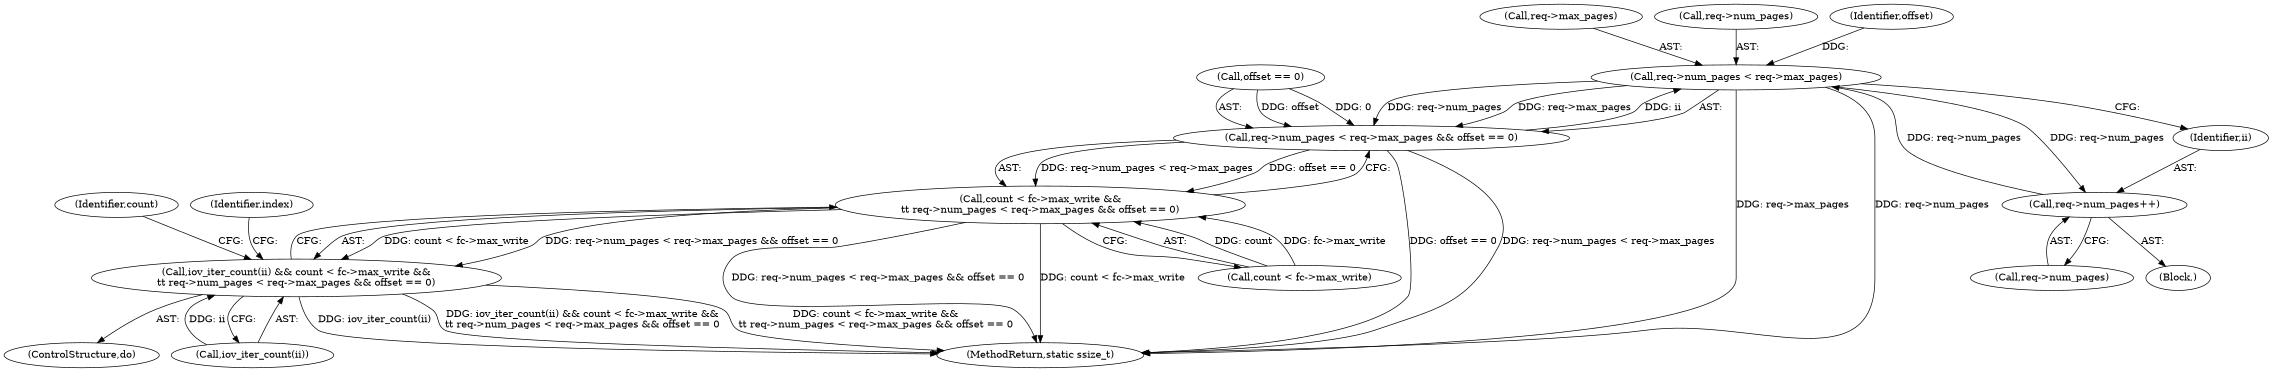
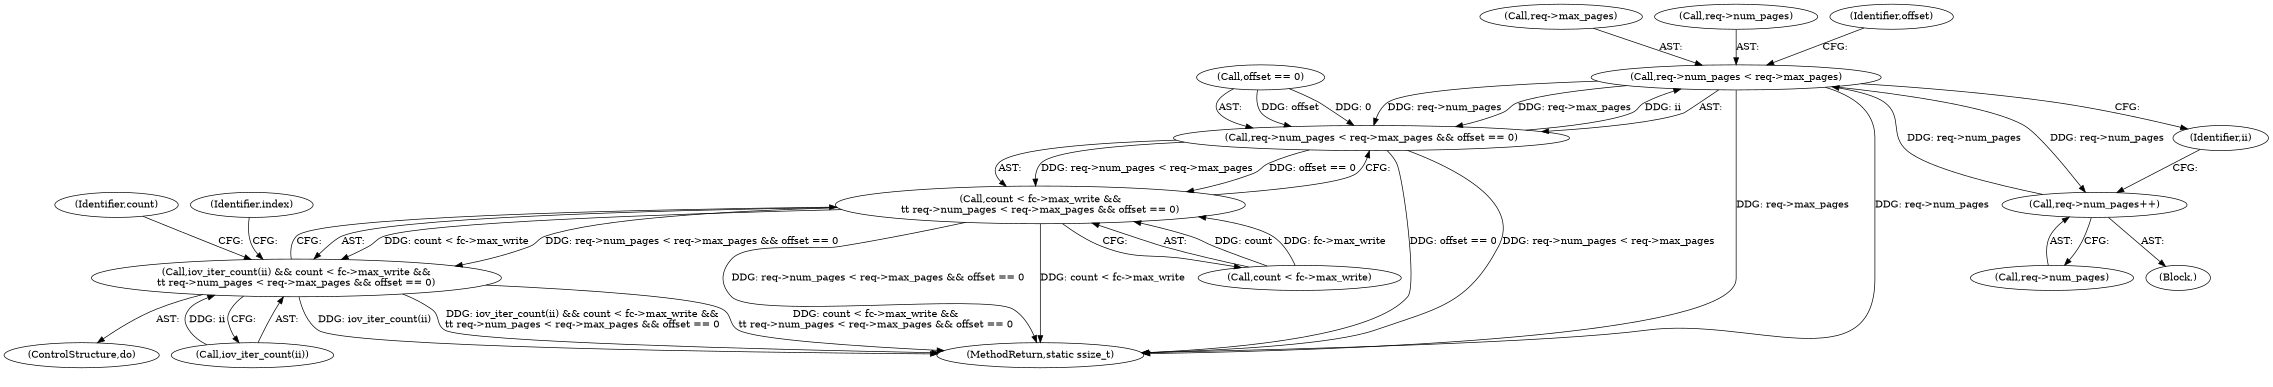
(1837, 47) -> (1837, 47)
(2187, 168) -> (2187, 168)
